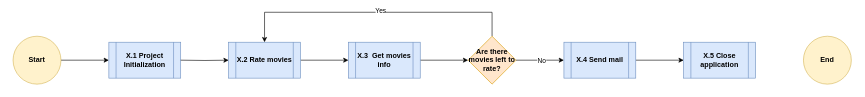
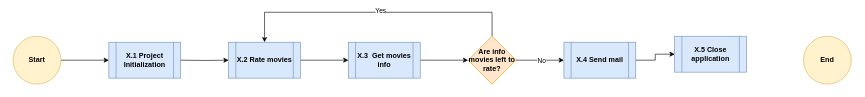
(492, 60) -> (492, 60)
(720, 60) -> (711, 54)
